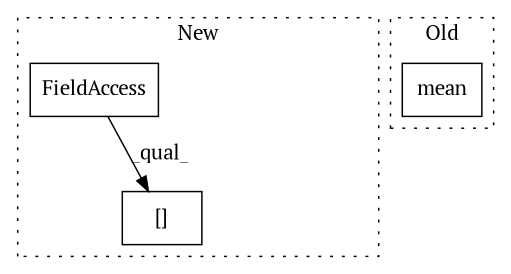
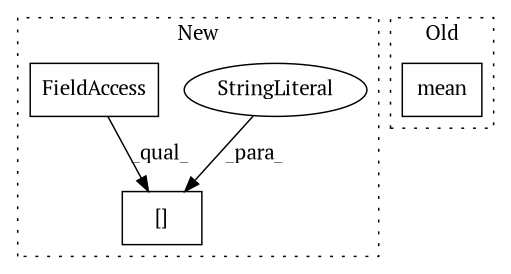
none -> (276, 90)
